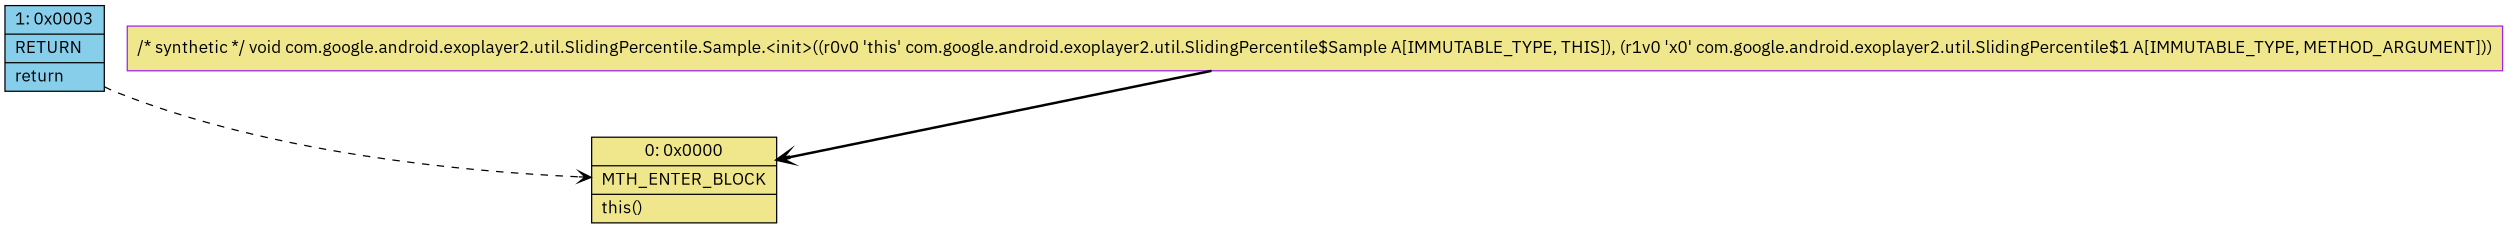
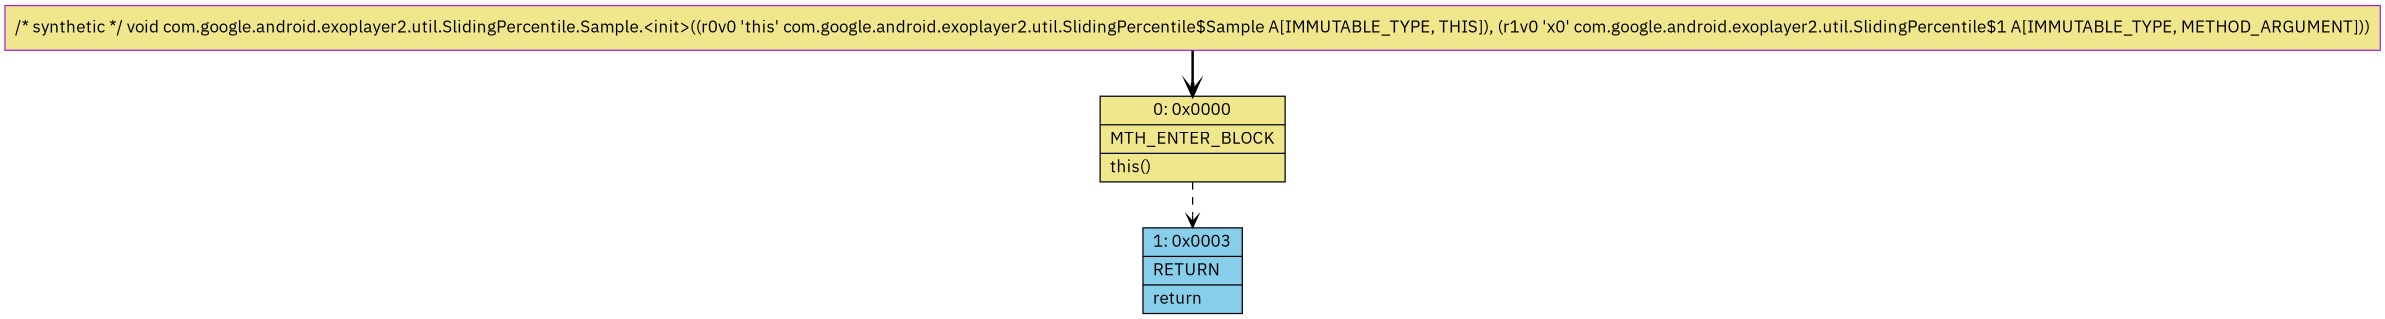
(338, 151) -> (1193, 199)
